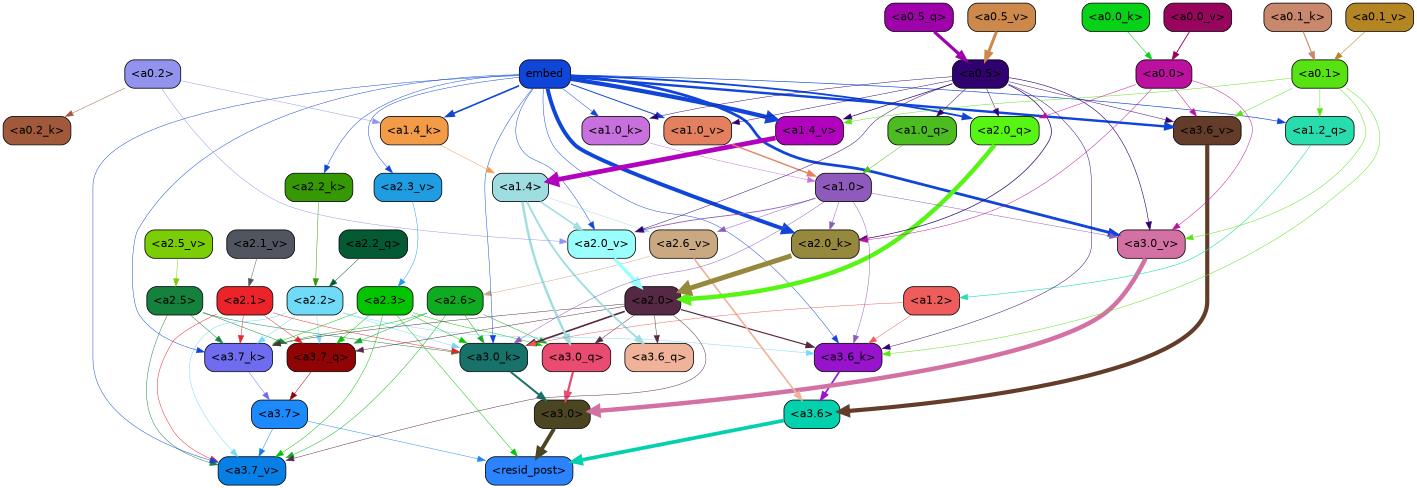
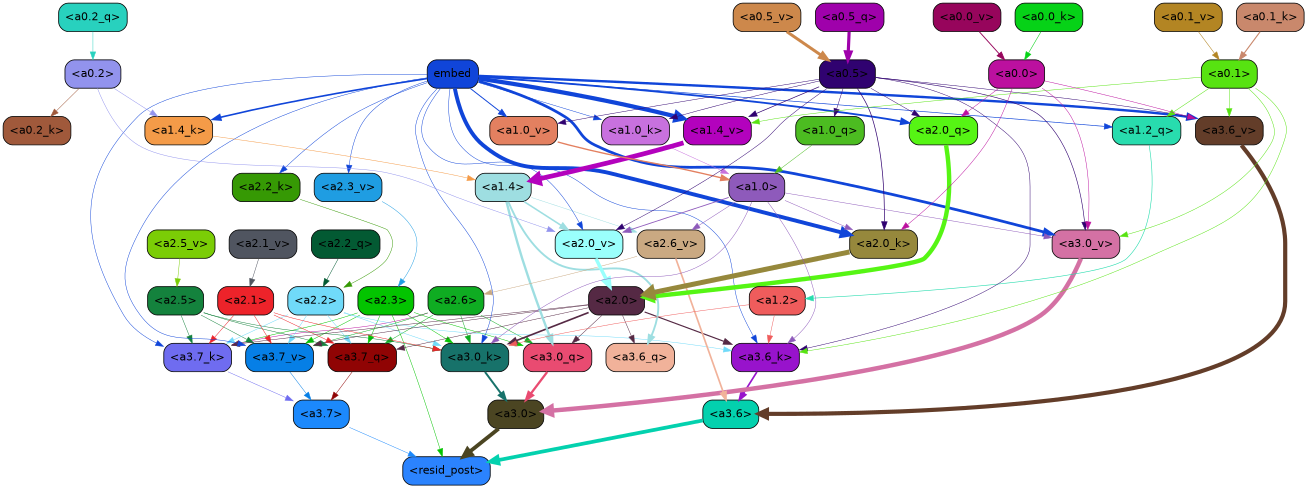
none -> (93, 17)
(354, 329) -> (334, 330)
(268, 439) -> (298, 383)
